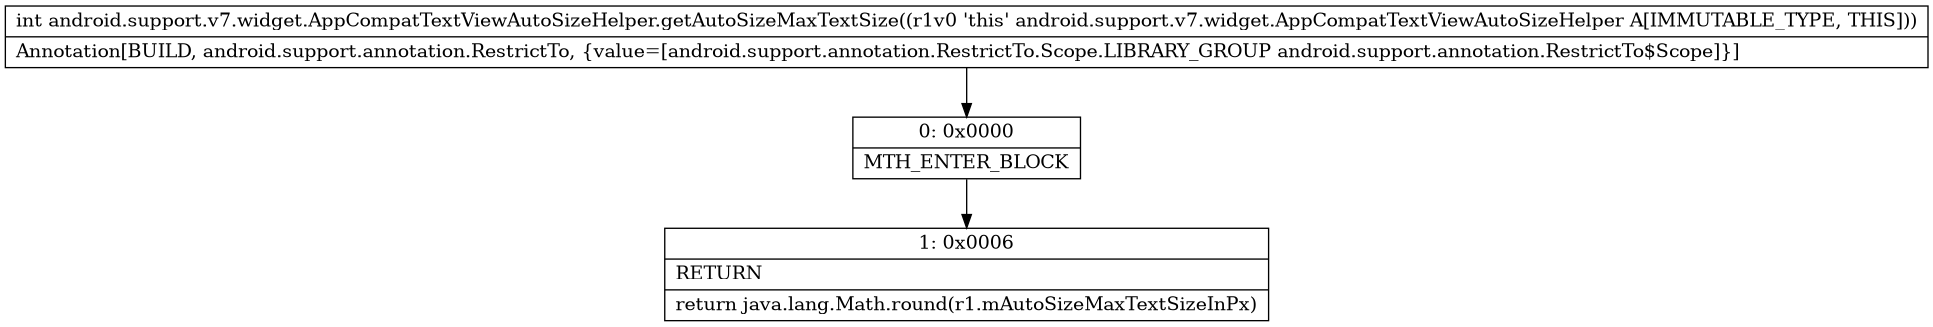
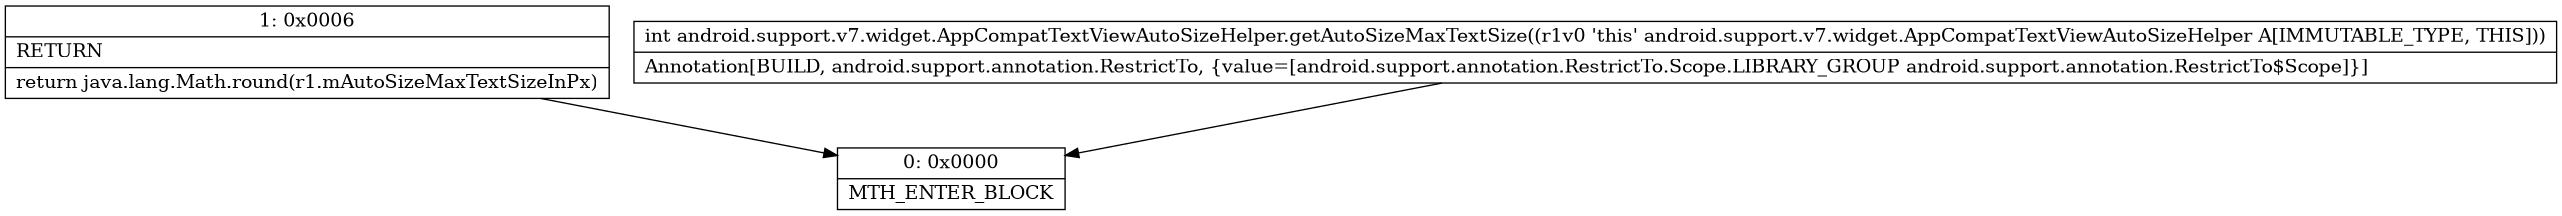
(967, 197) -> (682, 126)
